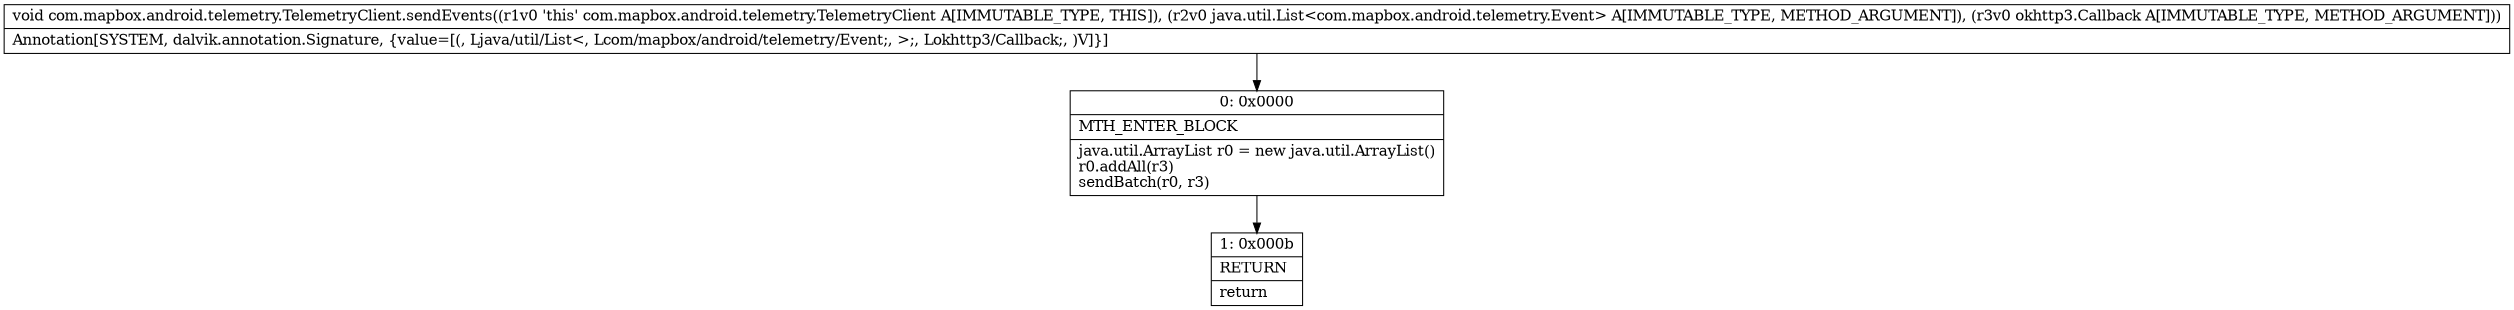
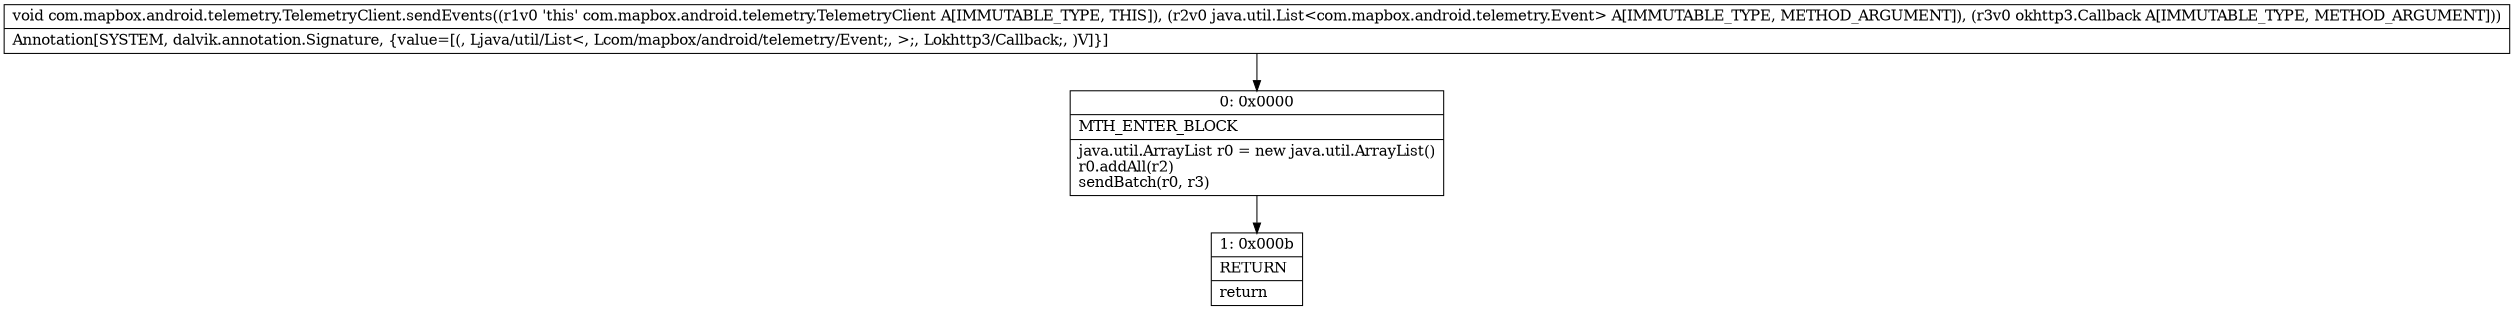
(1126, 167) -> (1126, 167)
